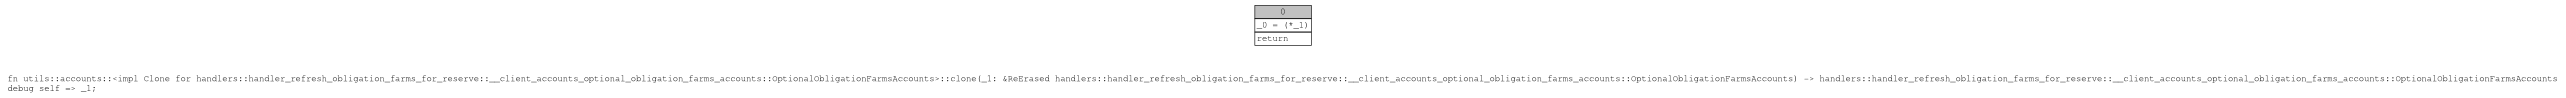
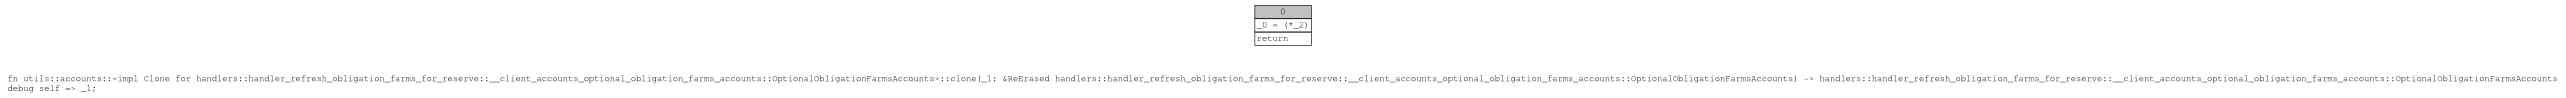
(1283, 25) -> (1283, 25)
